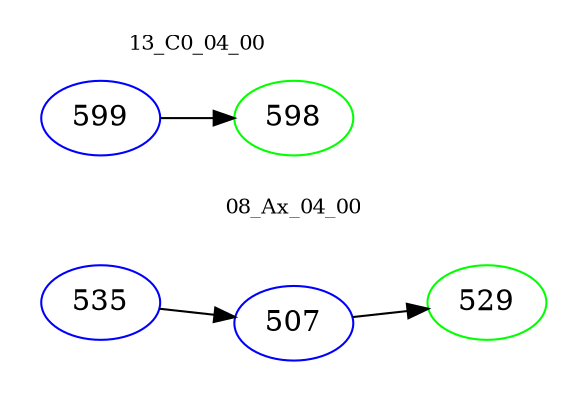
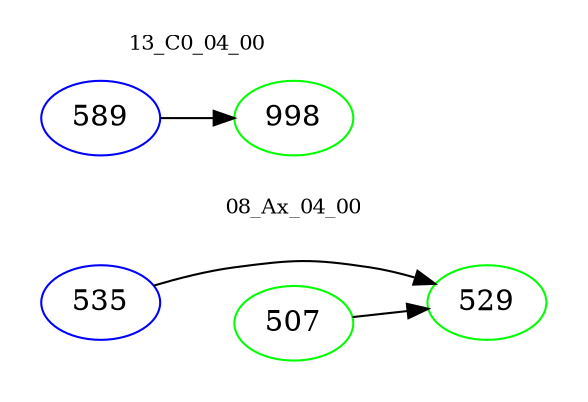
(101, 118) -> (101, 118)
(294, 118) -> (294, 118)
(187, 312) -> (284, 262)
(294, 323) -> (294, 323)
